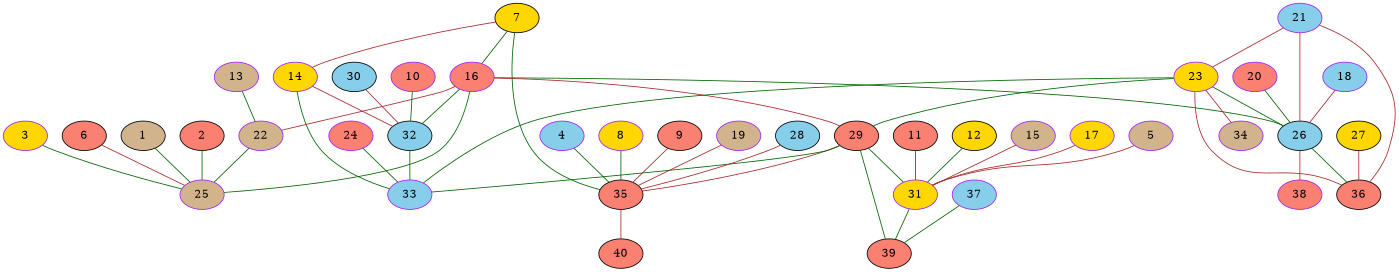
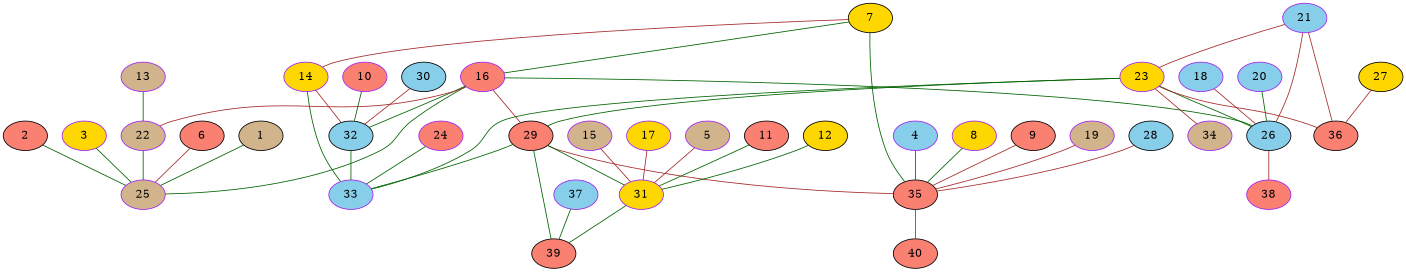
(1255, 77) -> (1260, 77)
(1329, 165) -> none
